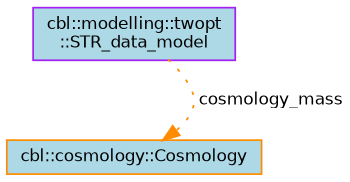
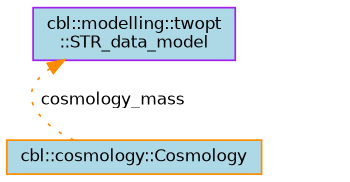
(193, 93) -> (36, 111)
